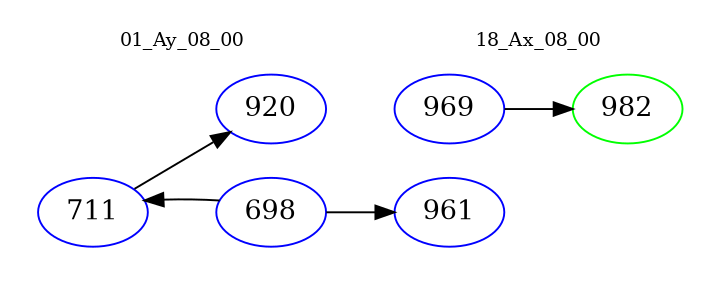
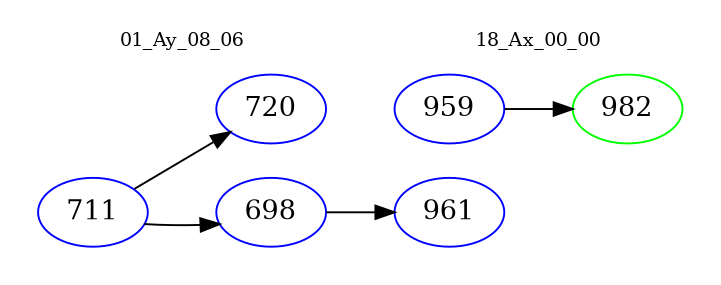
(182, 41) -> (182, 41)
(539, 41) -> (539, 41)
(271, 109) -> (271, 109)
(449, 109) -> (449, 109)
(192, 199) -> (172, 225)
